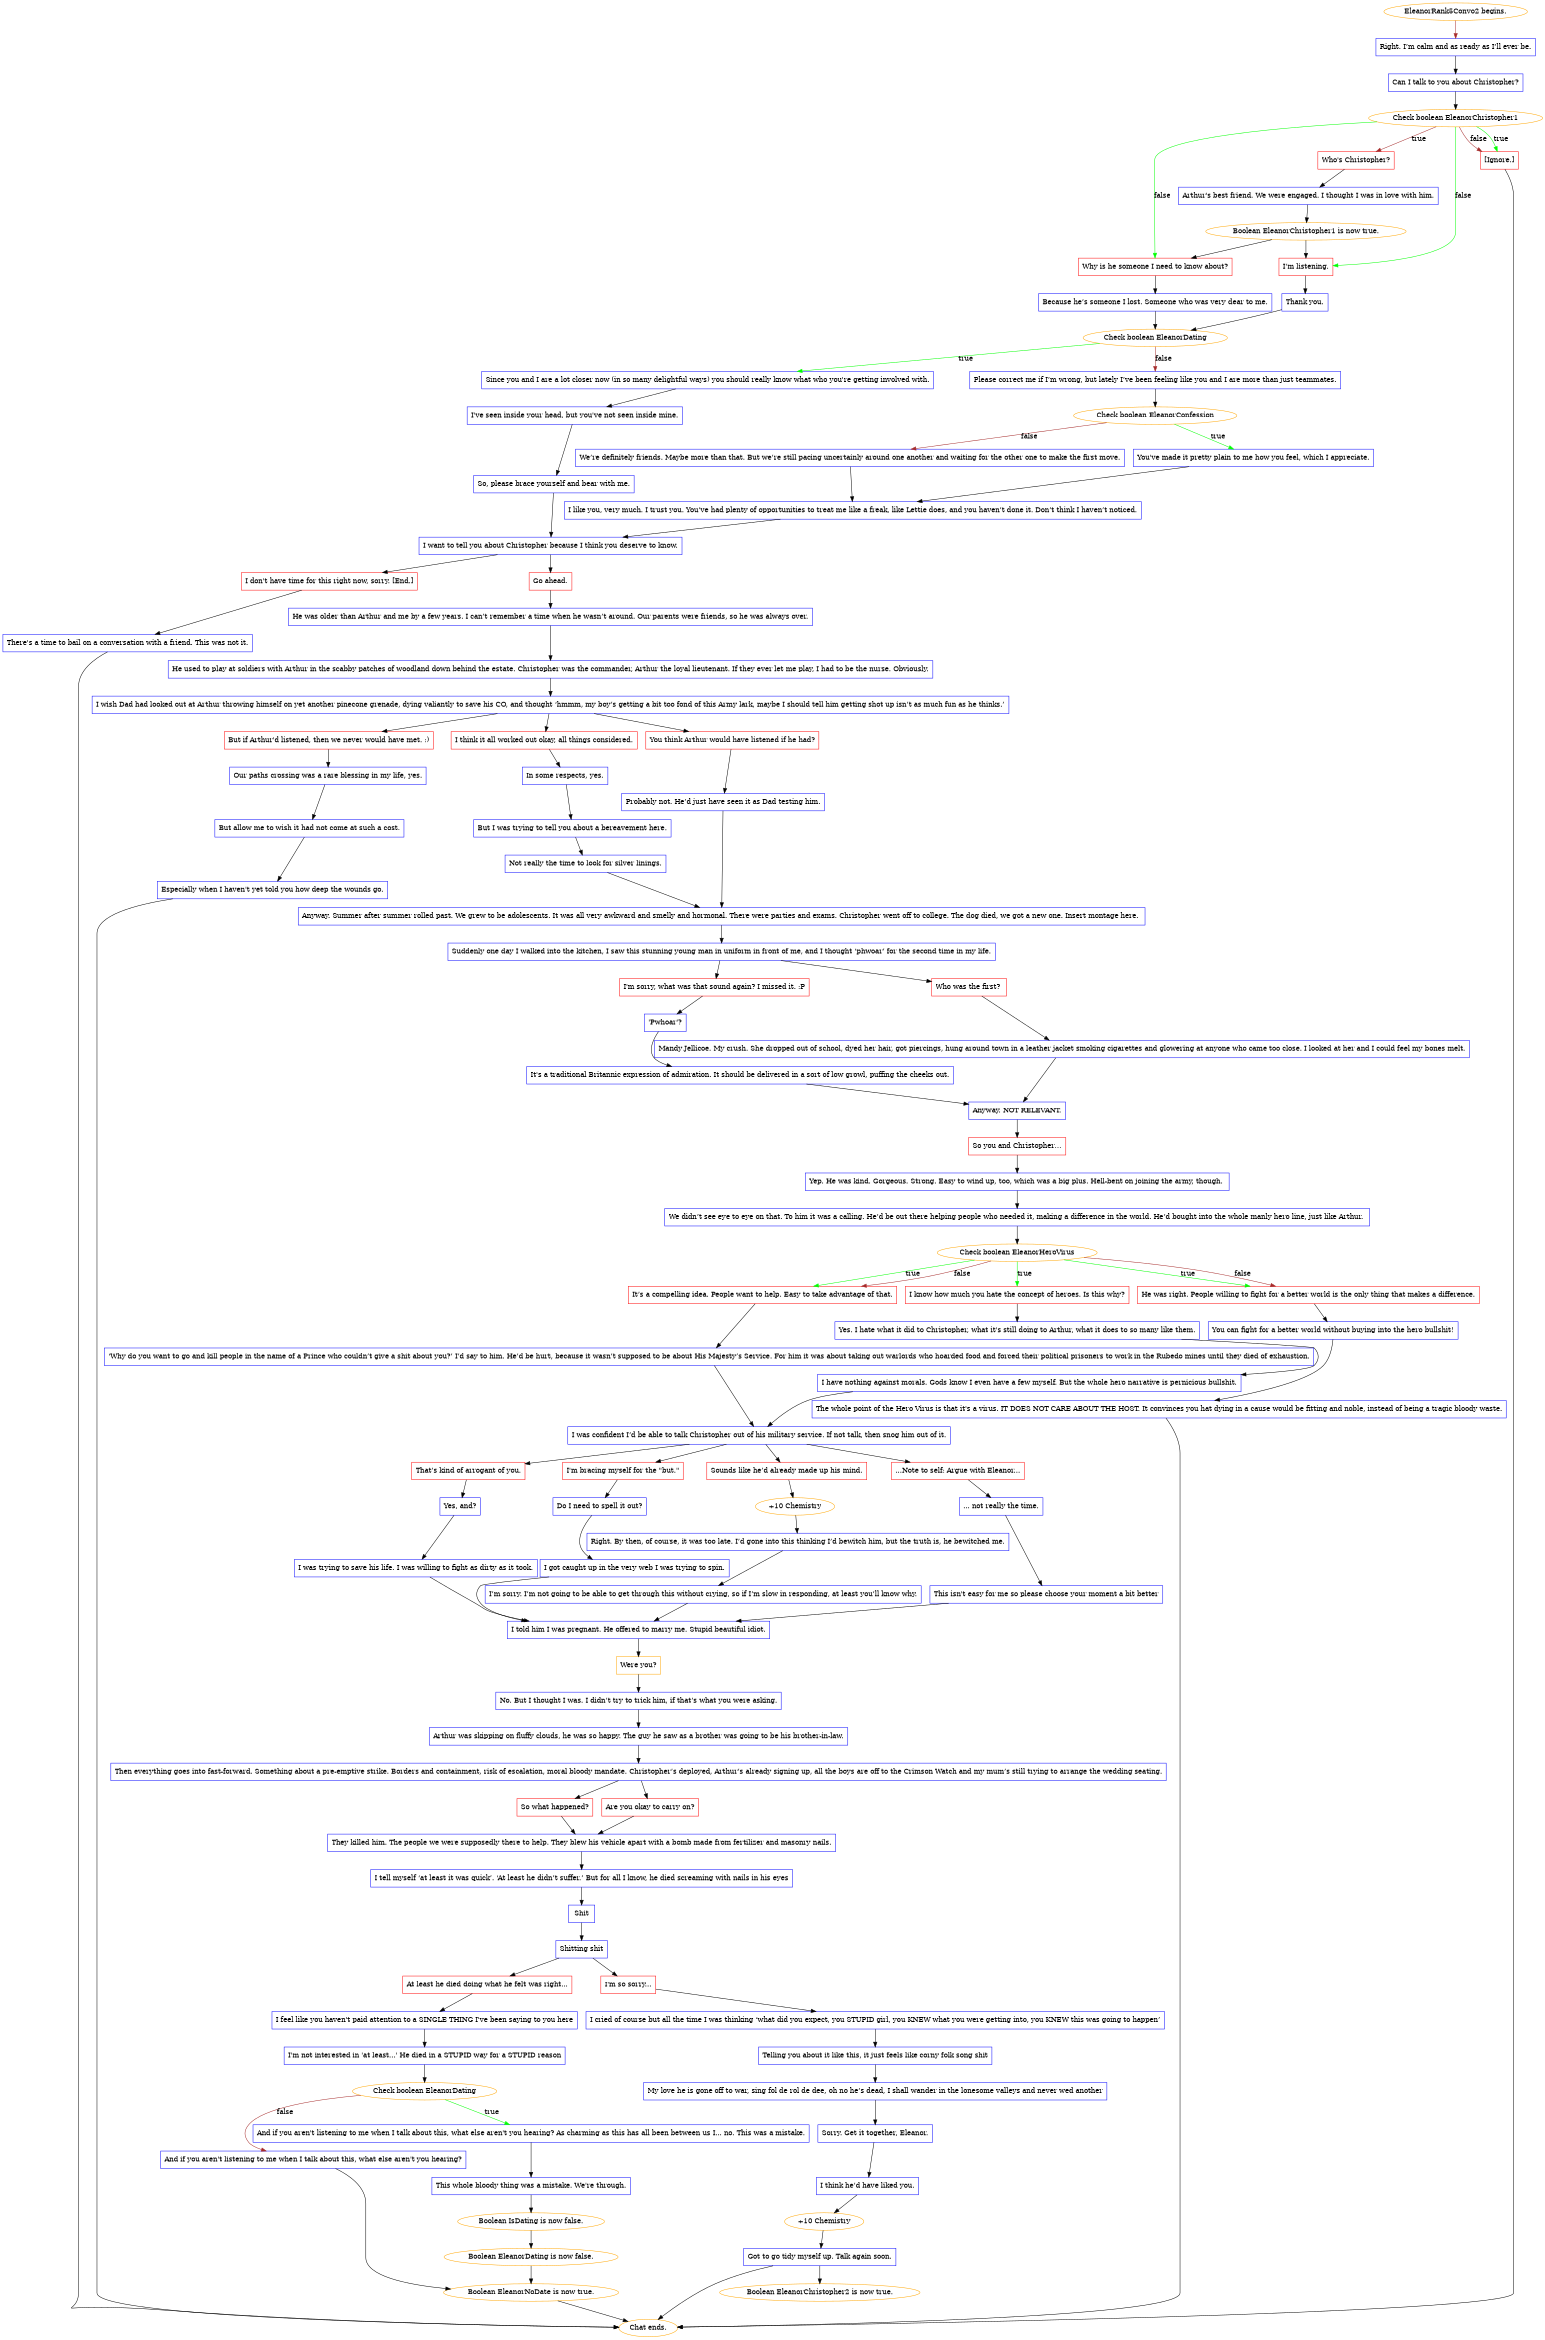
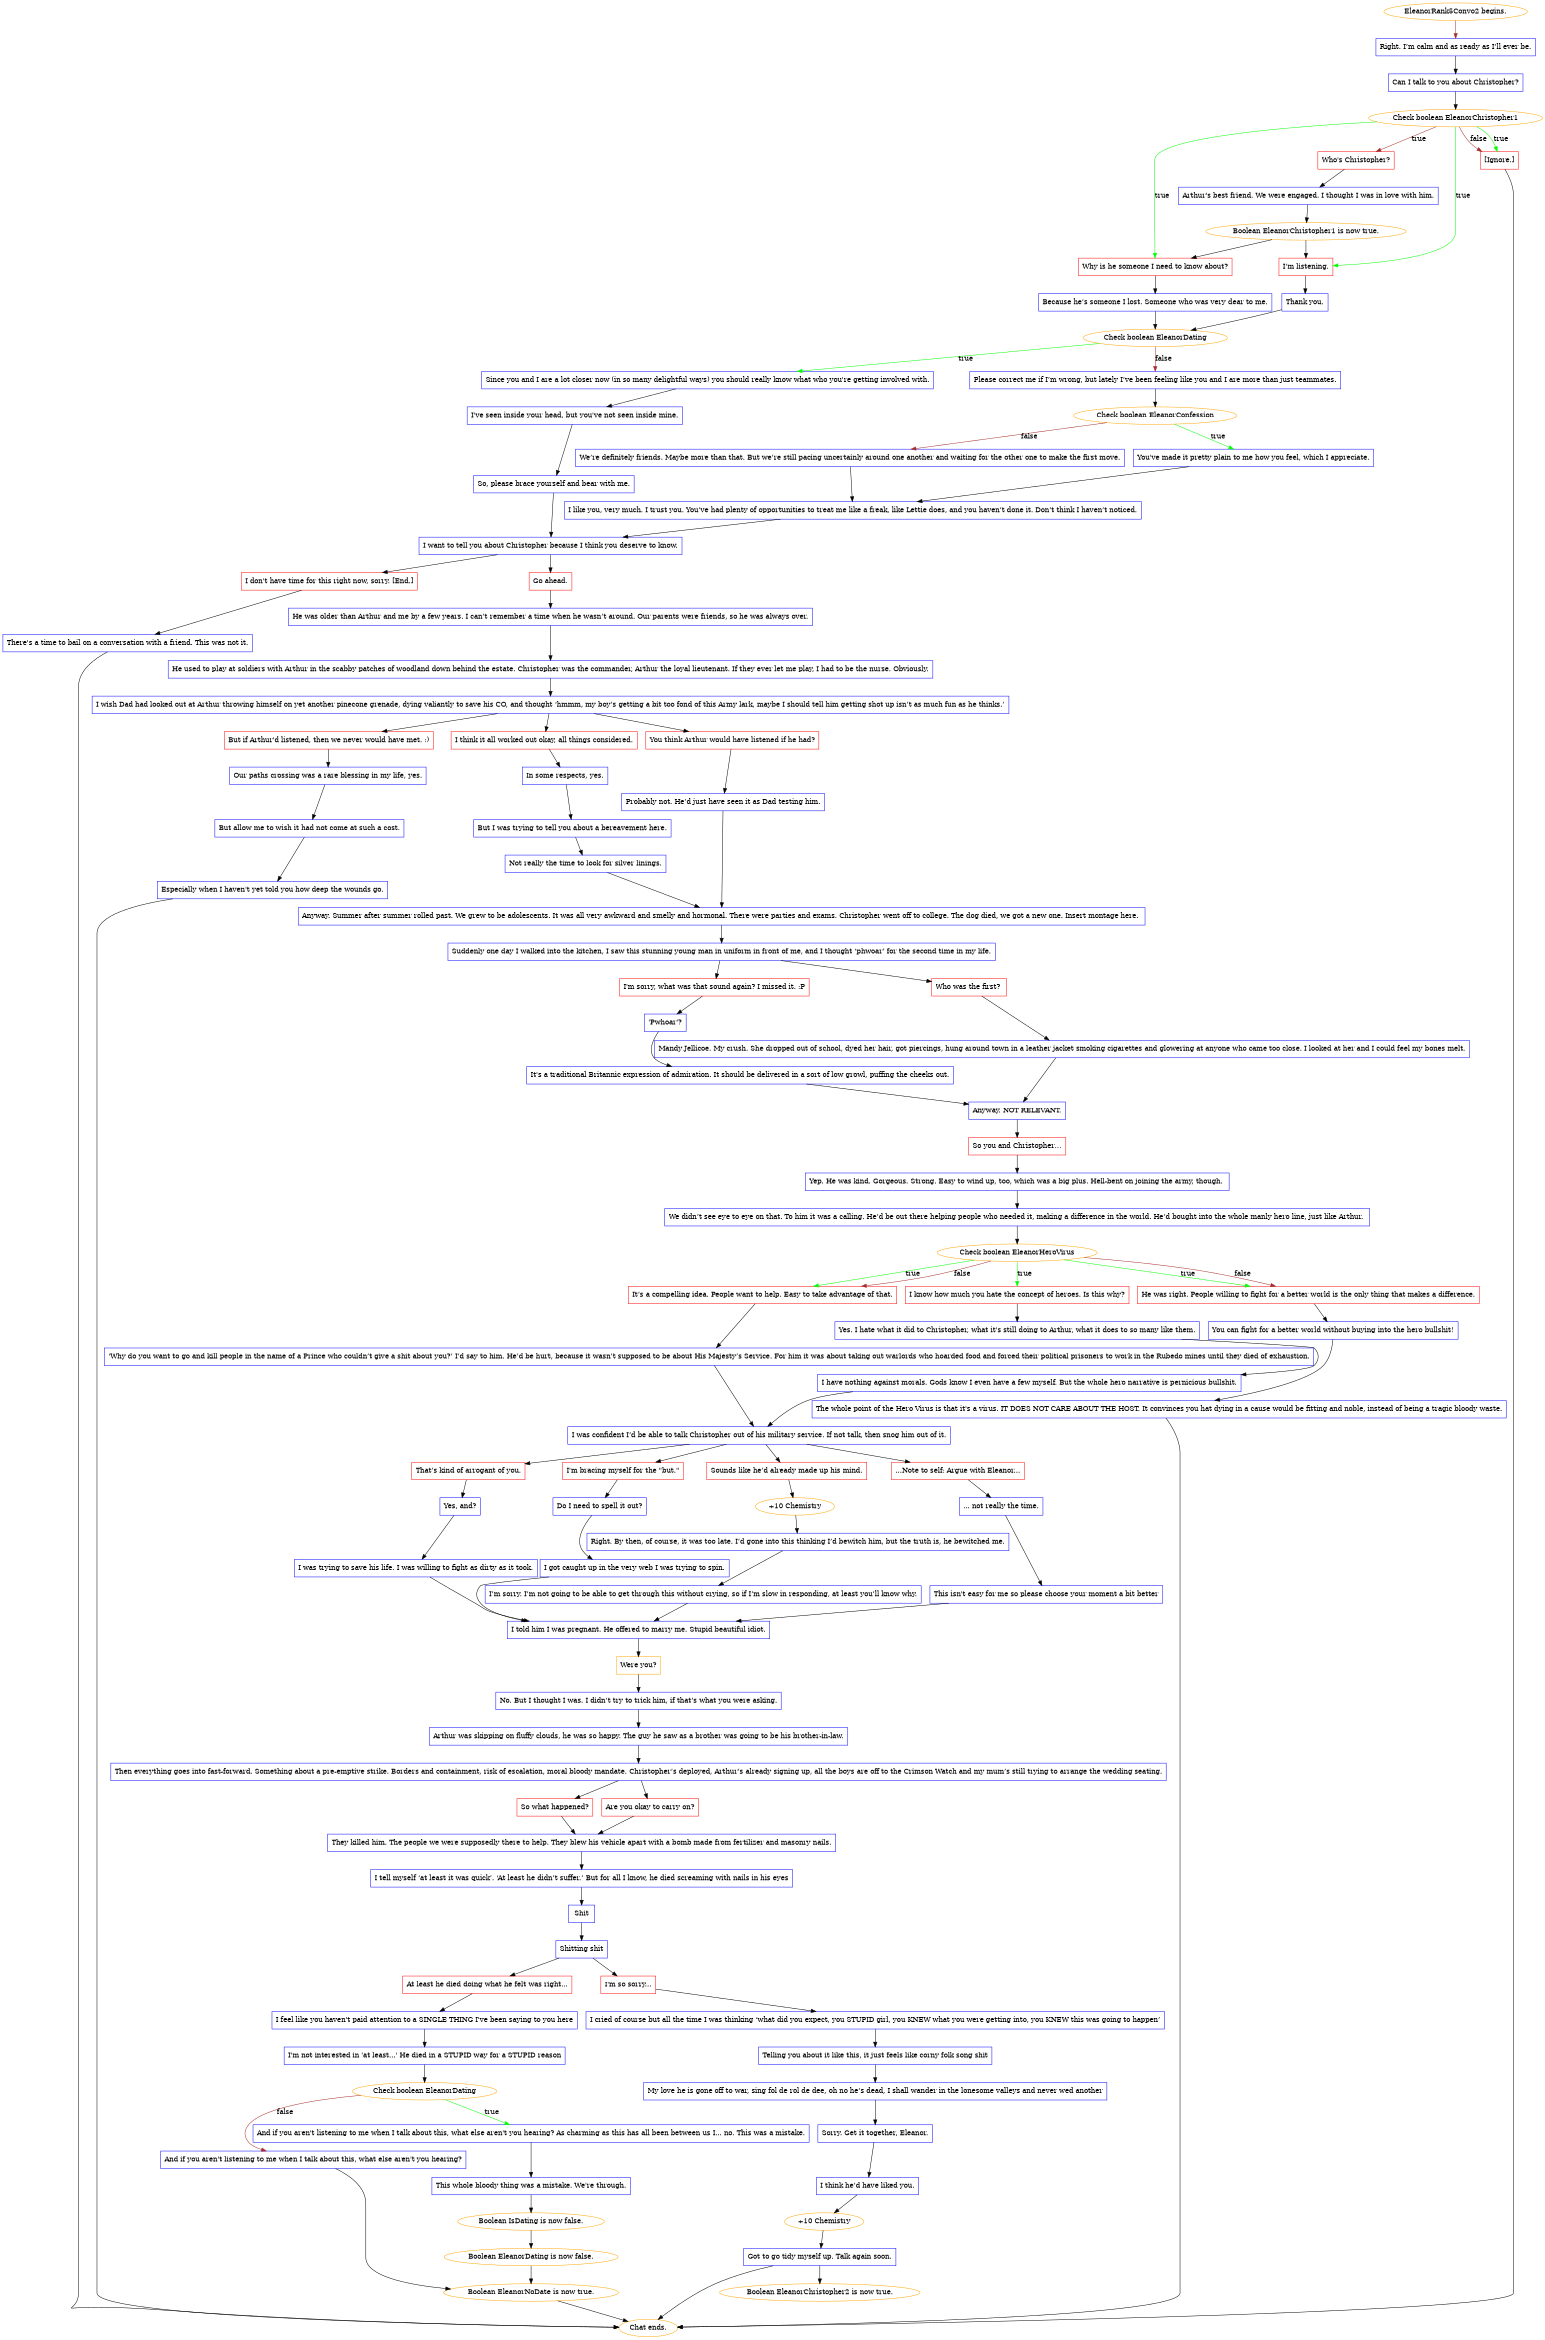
(1162, 196) -> (1162, 196)
(1463, 196) -> (1463, 196)
